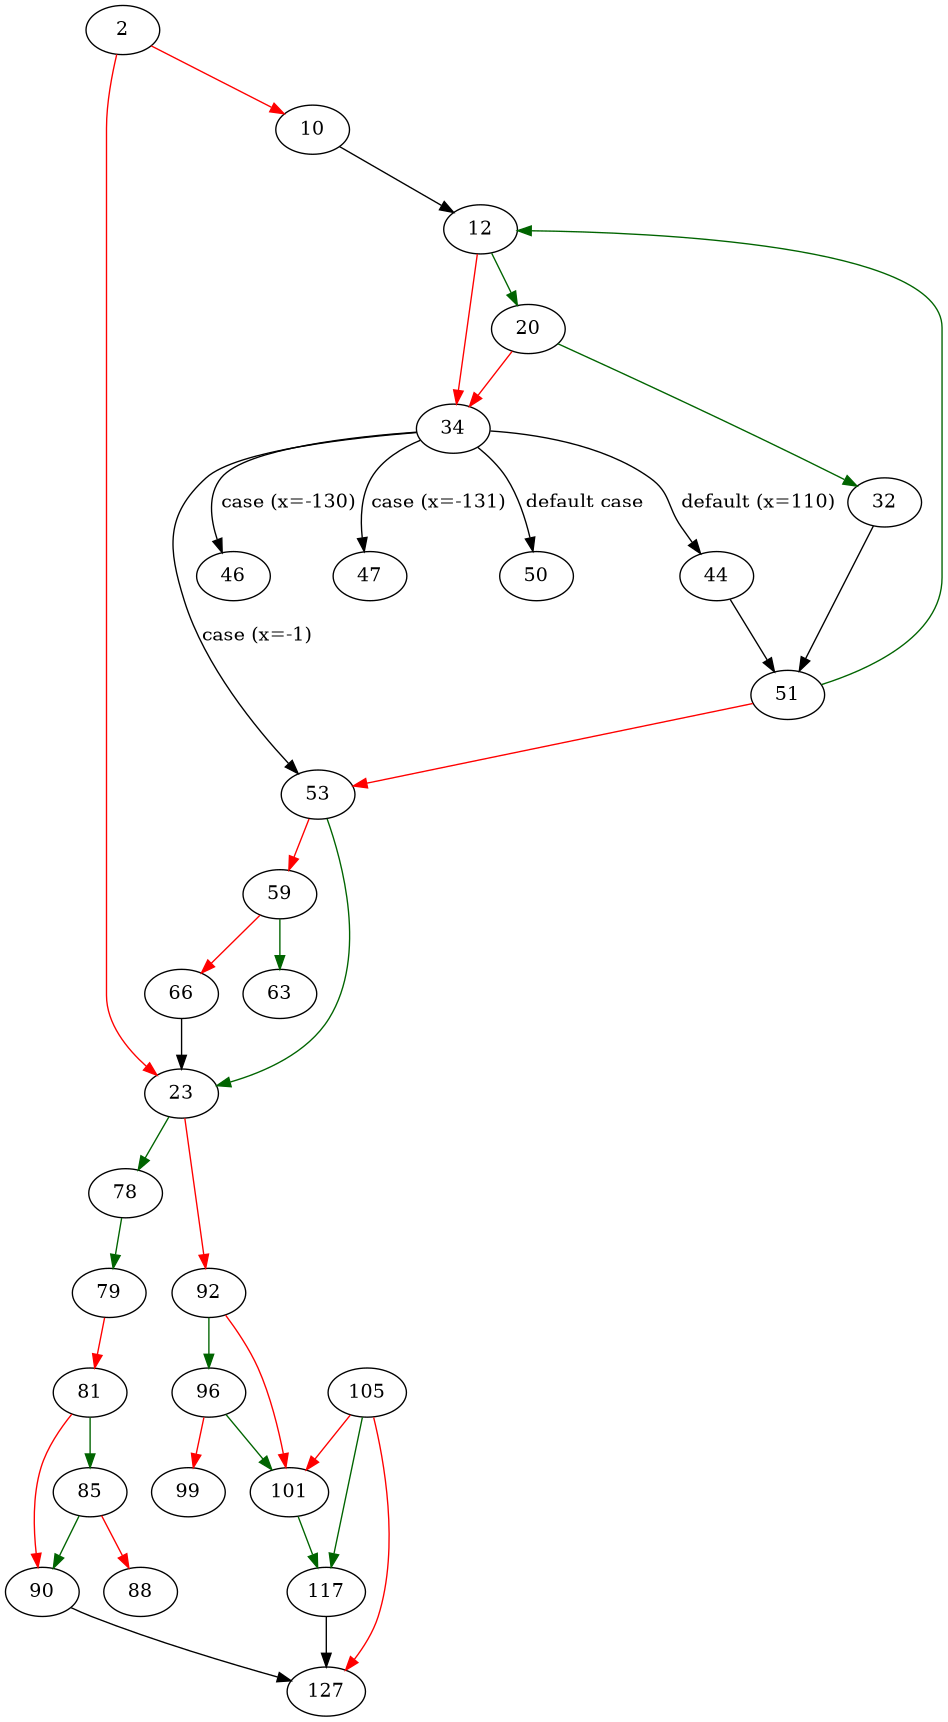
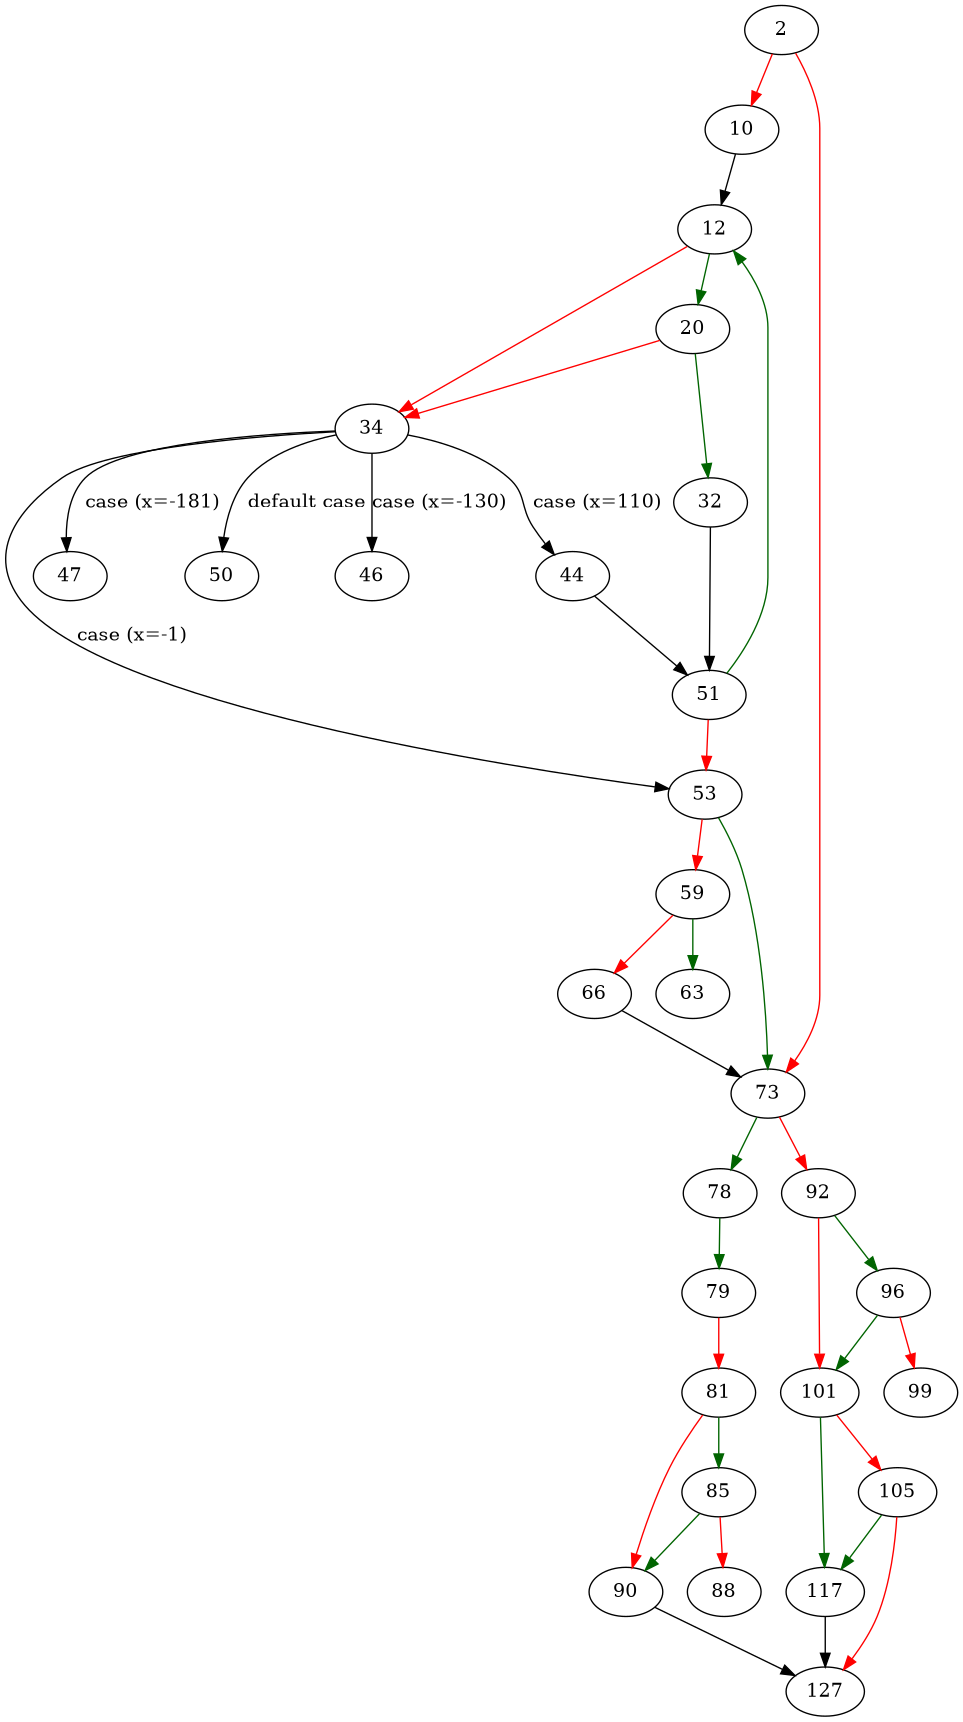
(439, 502) -> (153, 502)
(758, 502) -> (597, 502)
(182, 1094) -> (768, 1094)
(333, 1437) -> (854, 1437)
